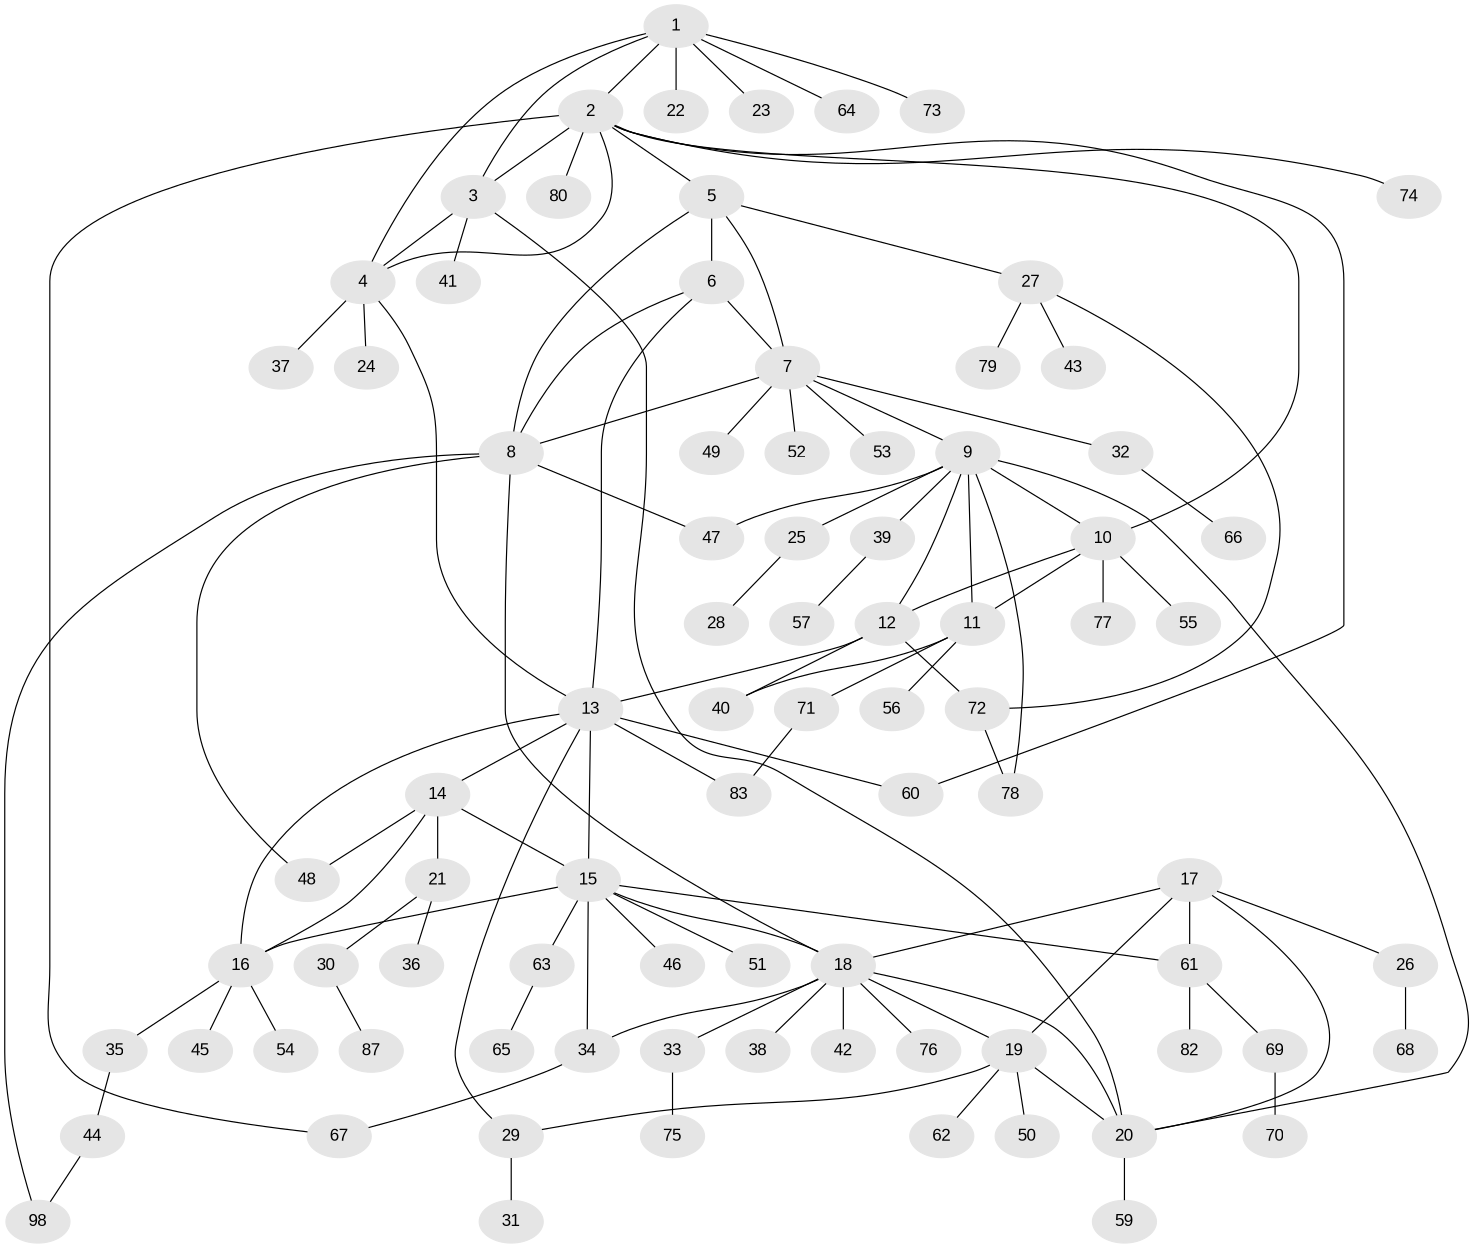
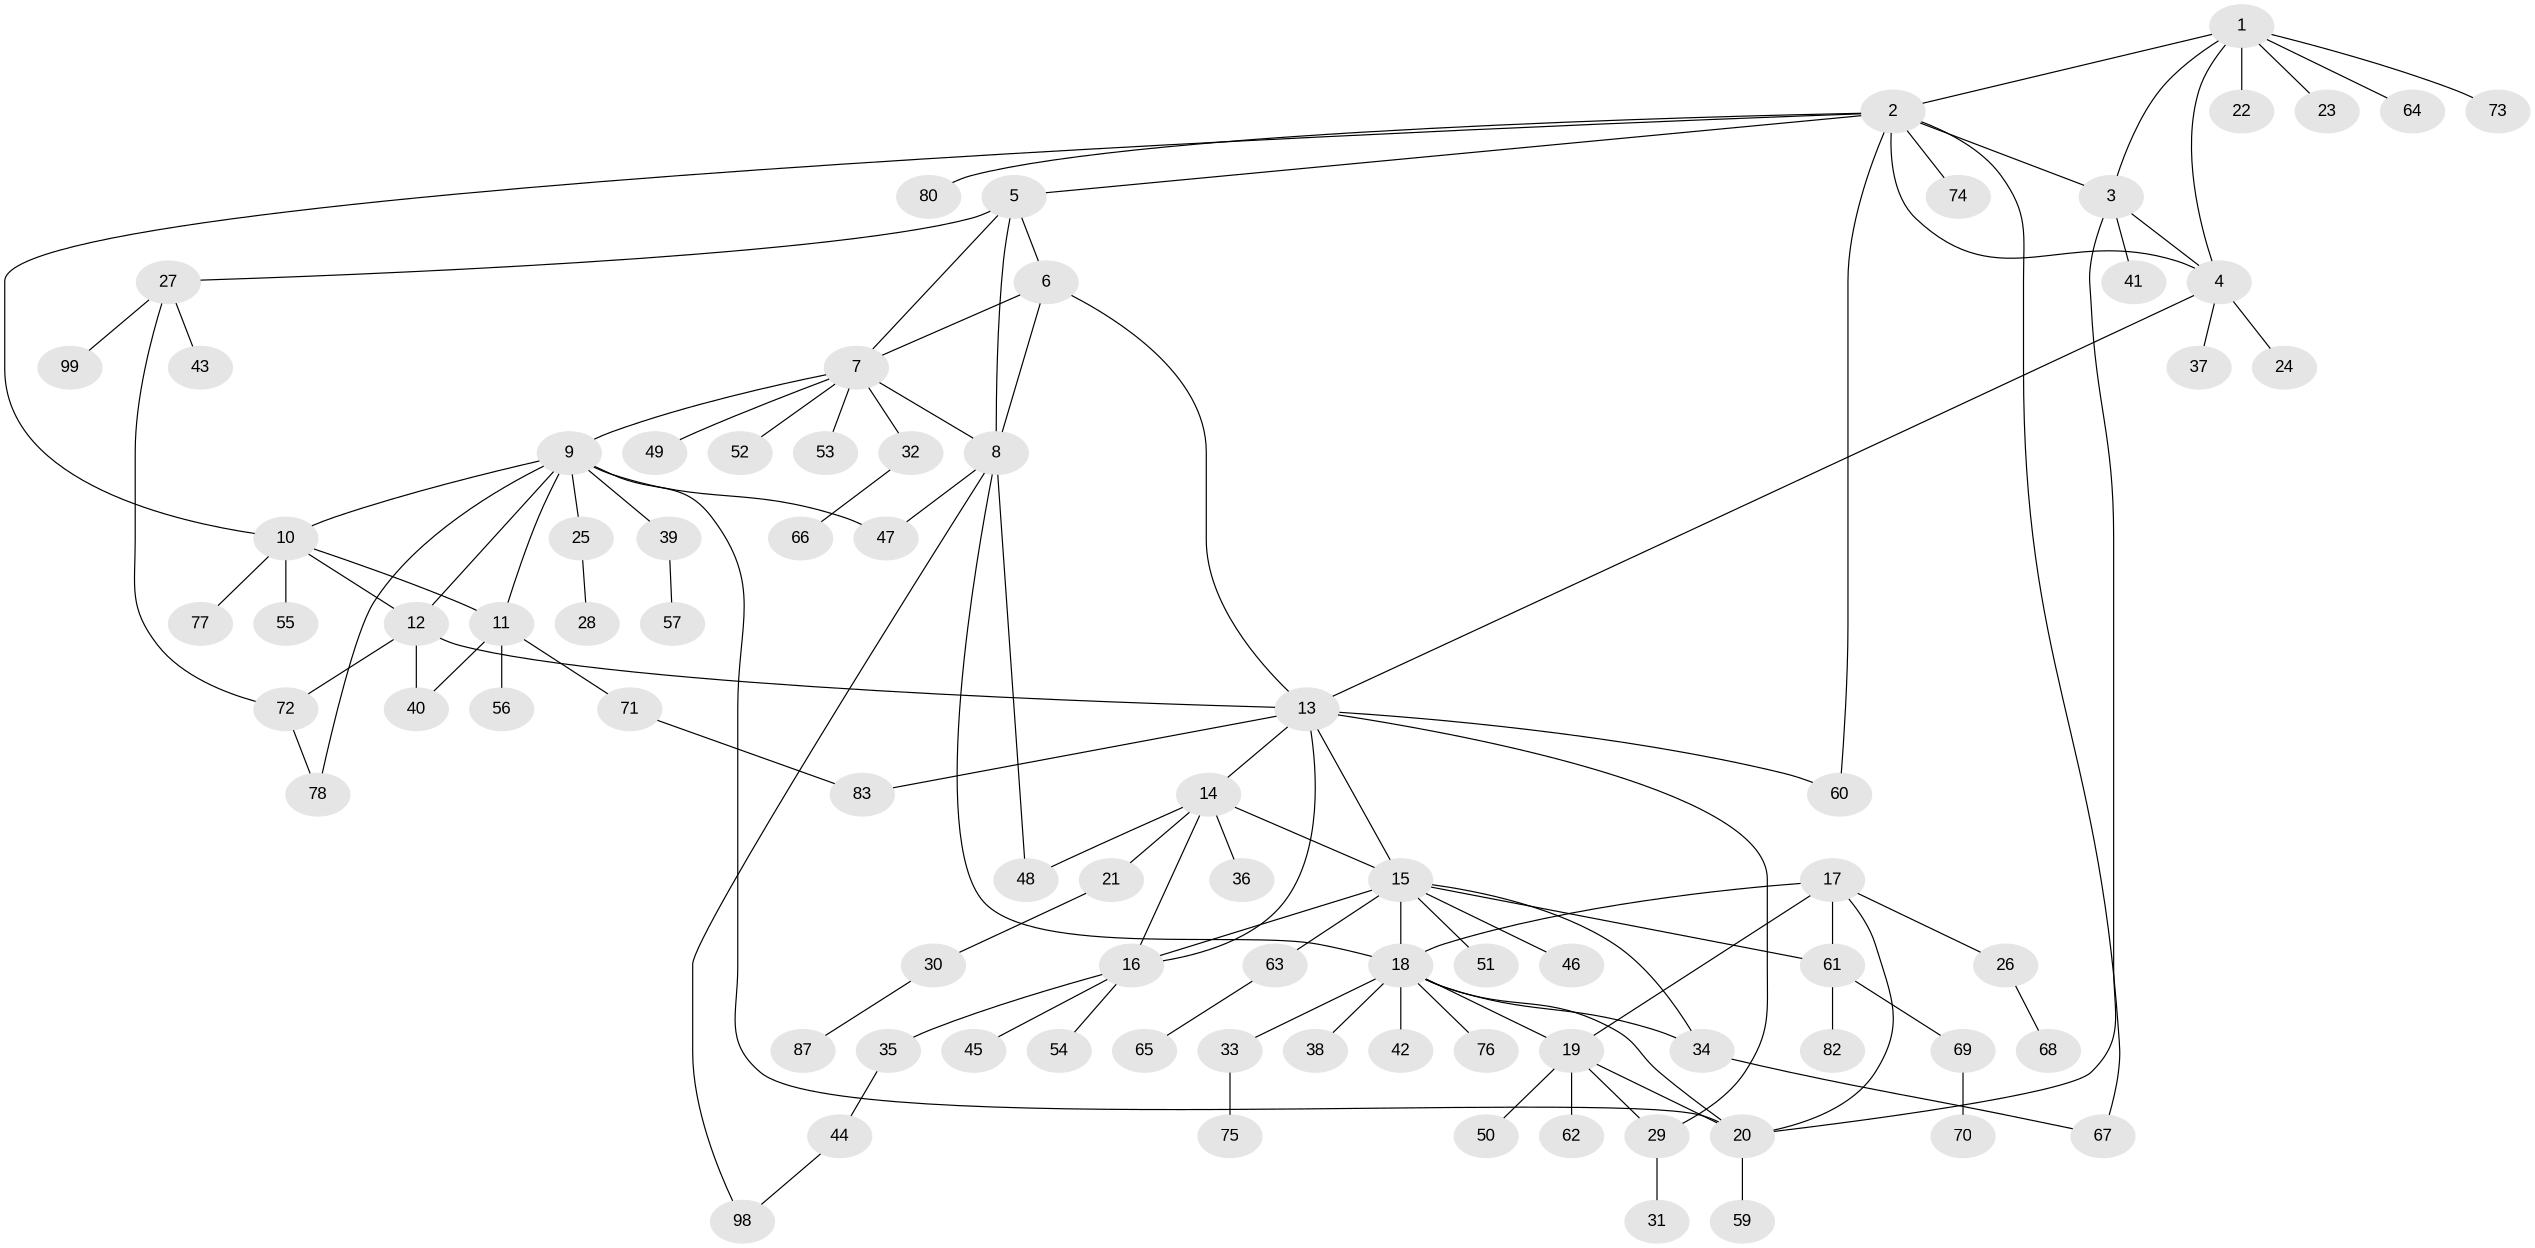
(988, 368) -> (70, 368)
(425, 923) -> (1225, 837)
